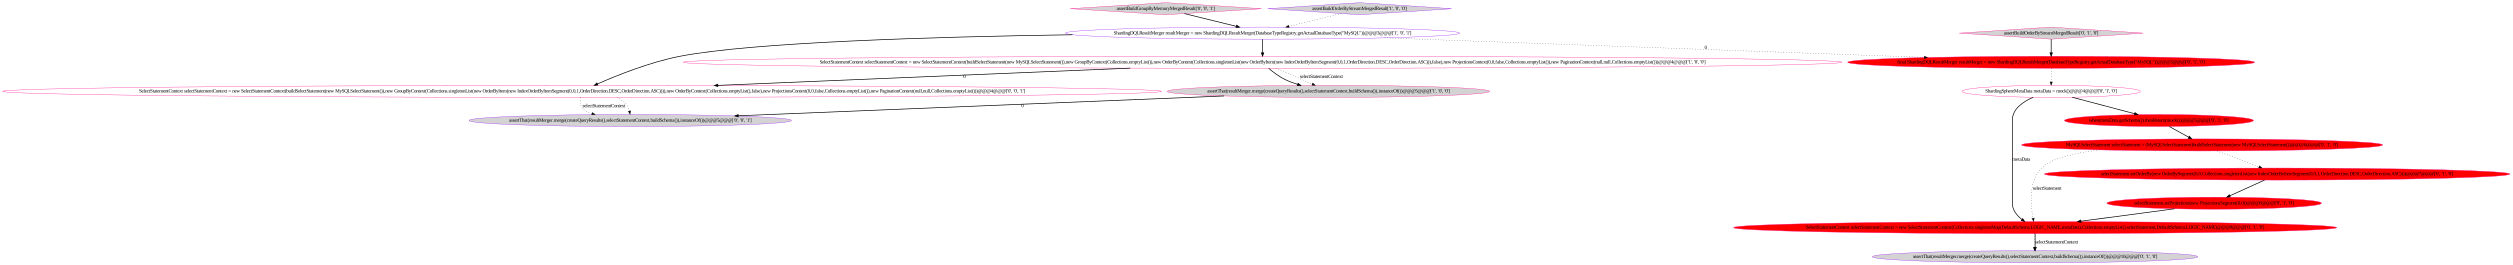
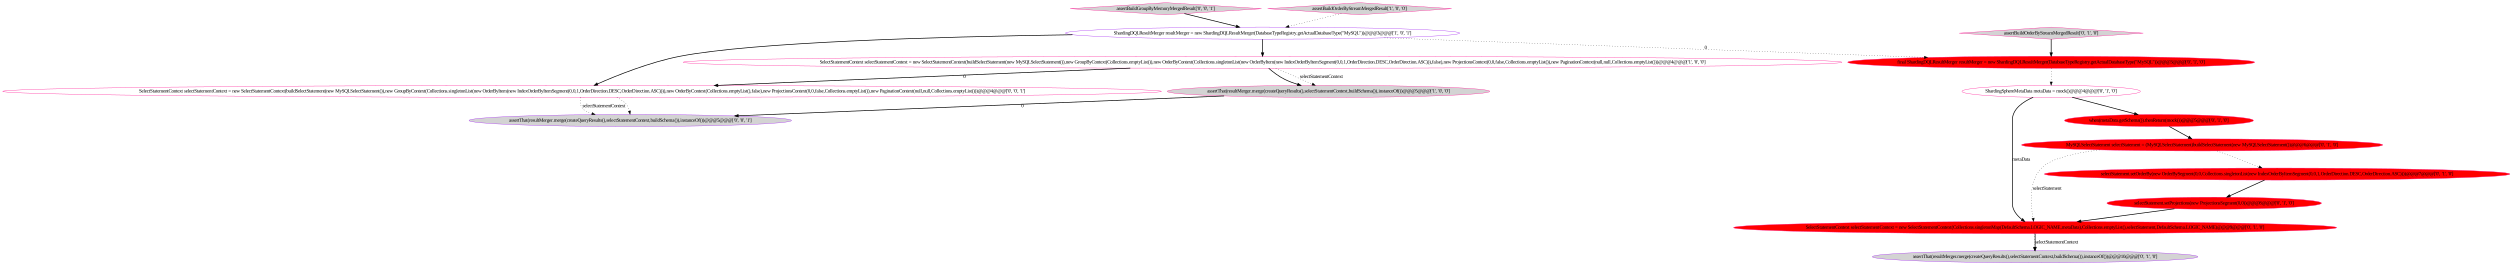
(1360, 9) -> (1360, 9)
